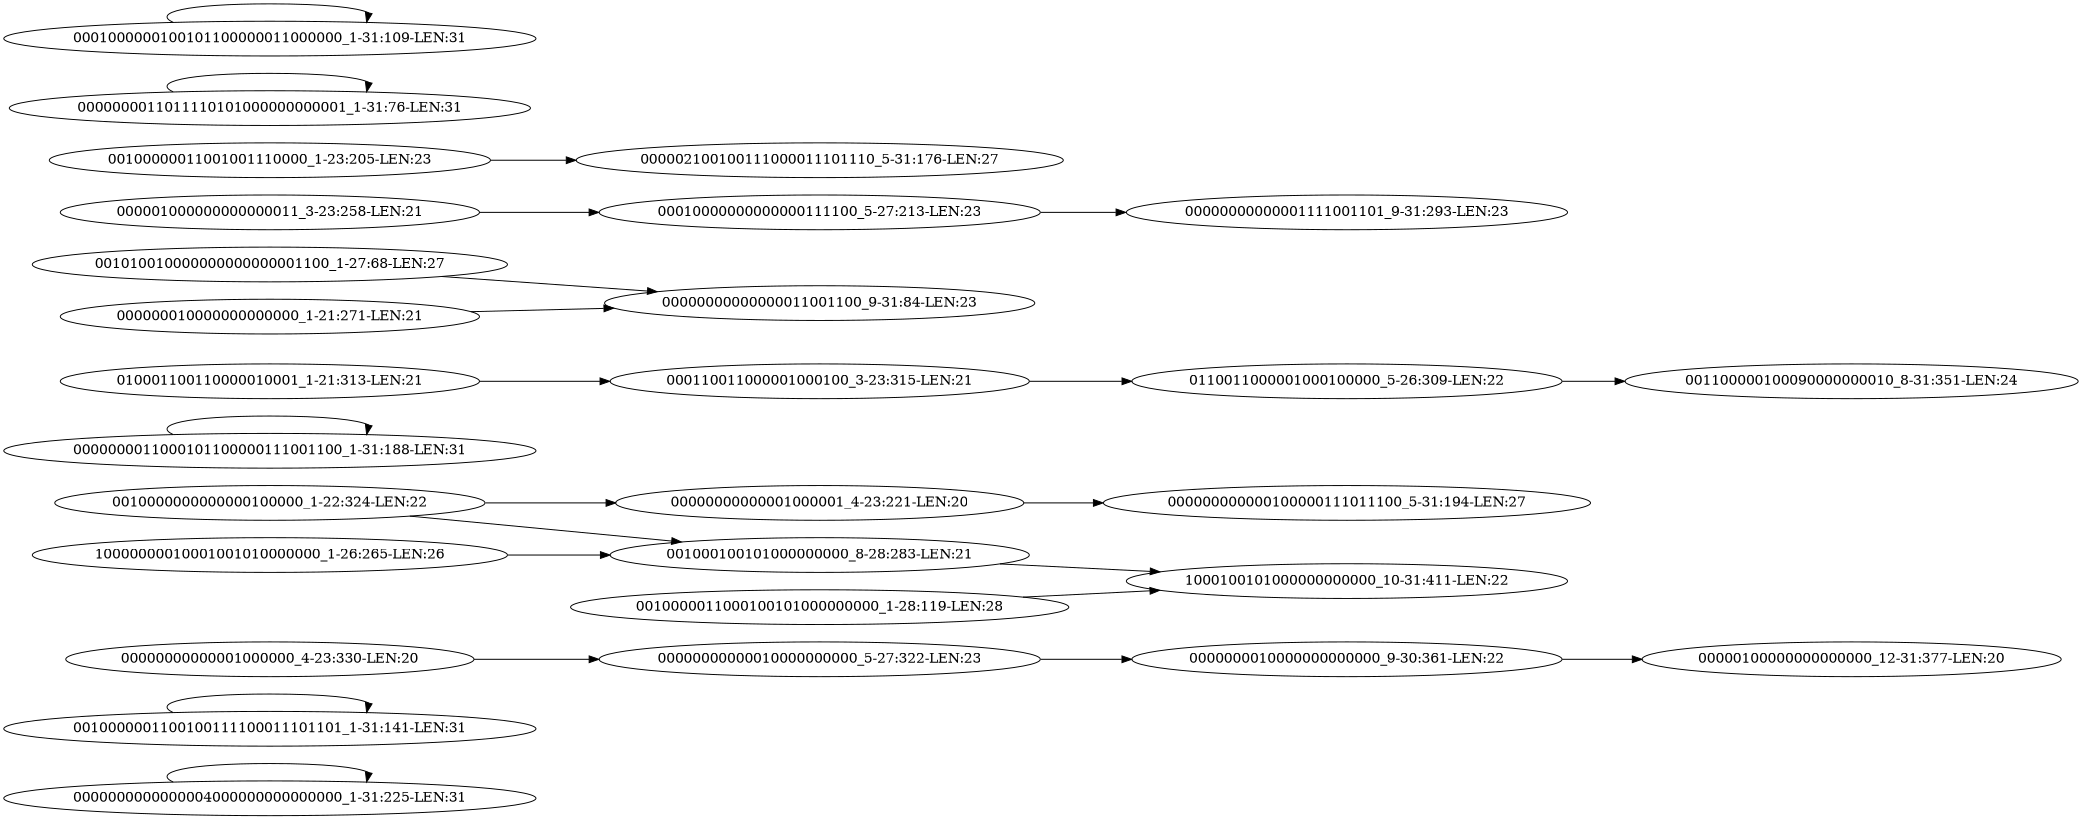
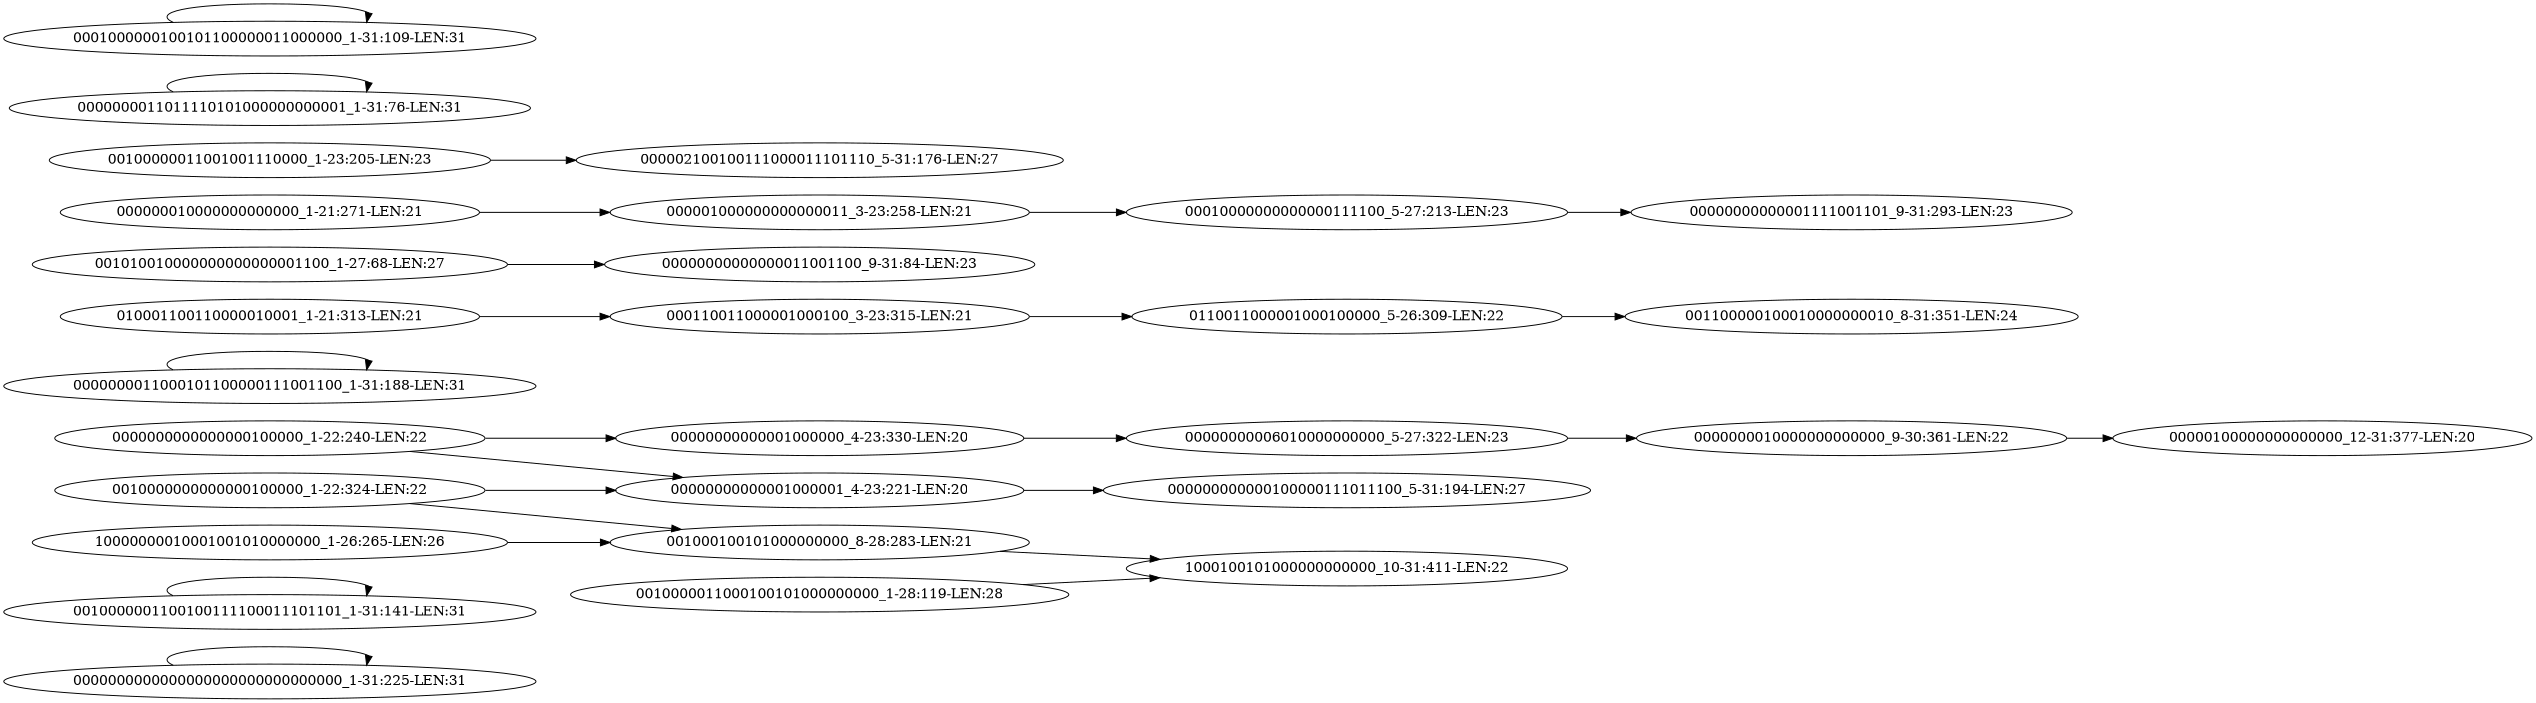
(537, 310) -> (540, 212)
(1852, 381) -> (1852, 317)
none -> (270, 438)
(820, 659) -> (1347, 438)
(270, 798) -> (270, 681)
